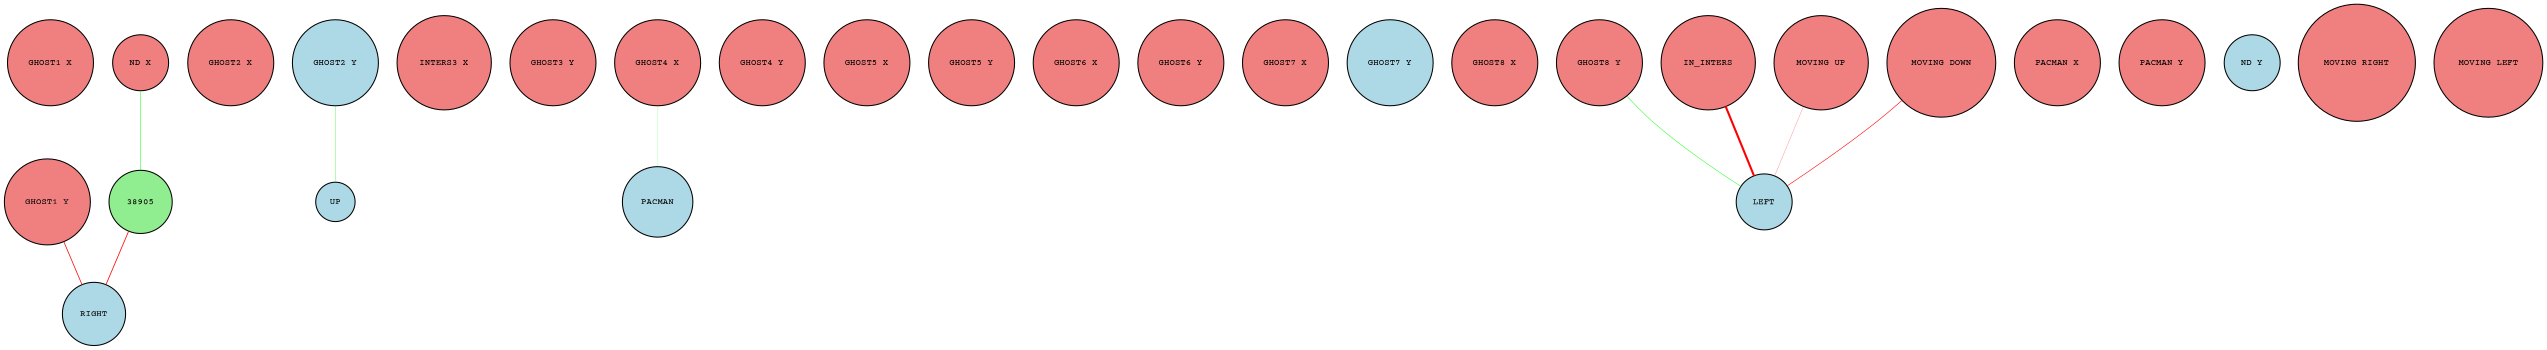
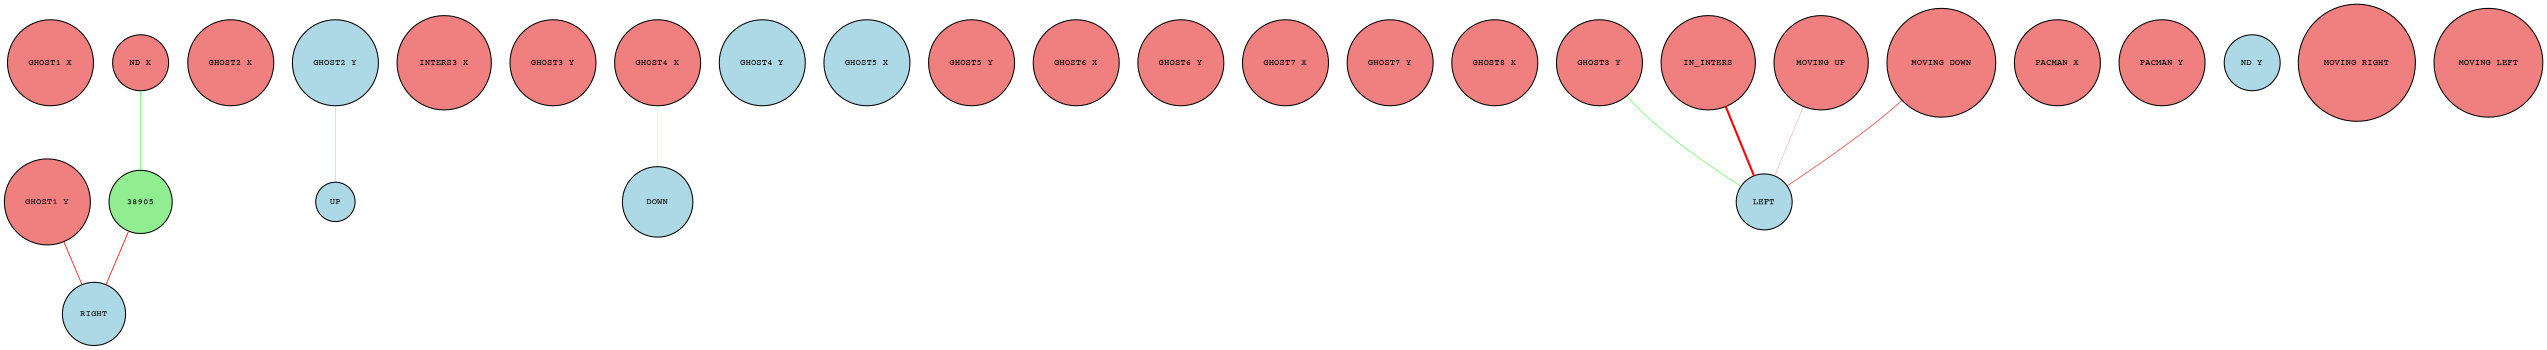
(762, 63) -> (762, 63)
(867, 63) -> (867, 63)
(1390, 63) -> (1390, 63)
(658, 202) -> (658, 202)
